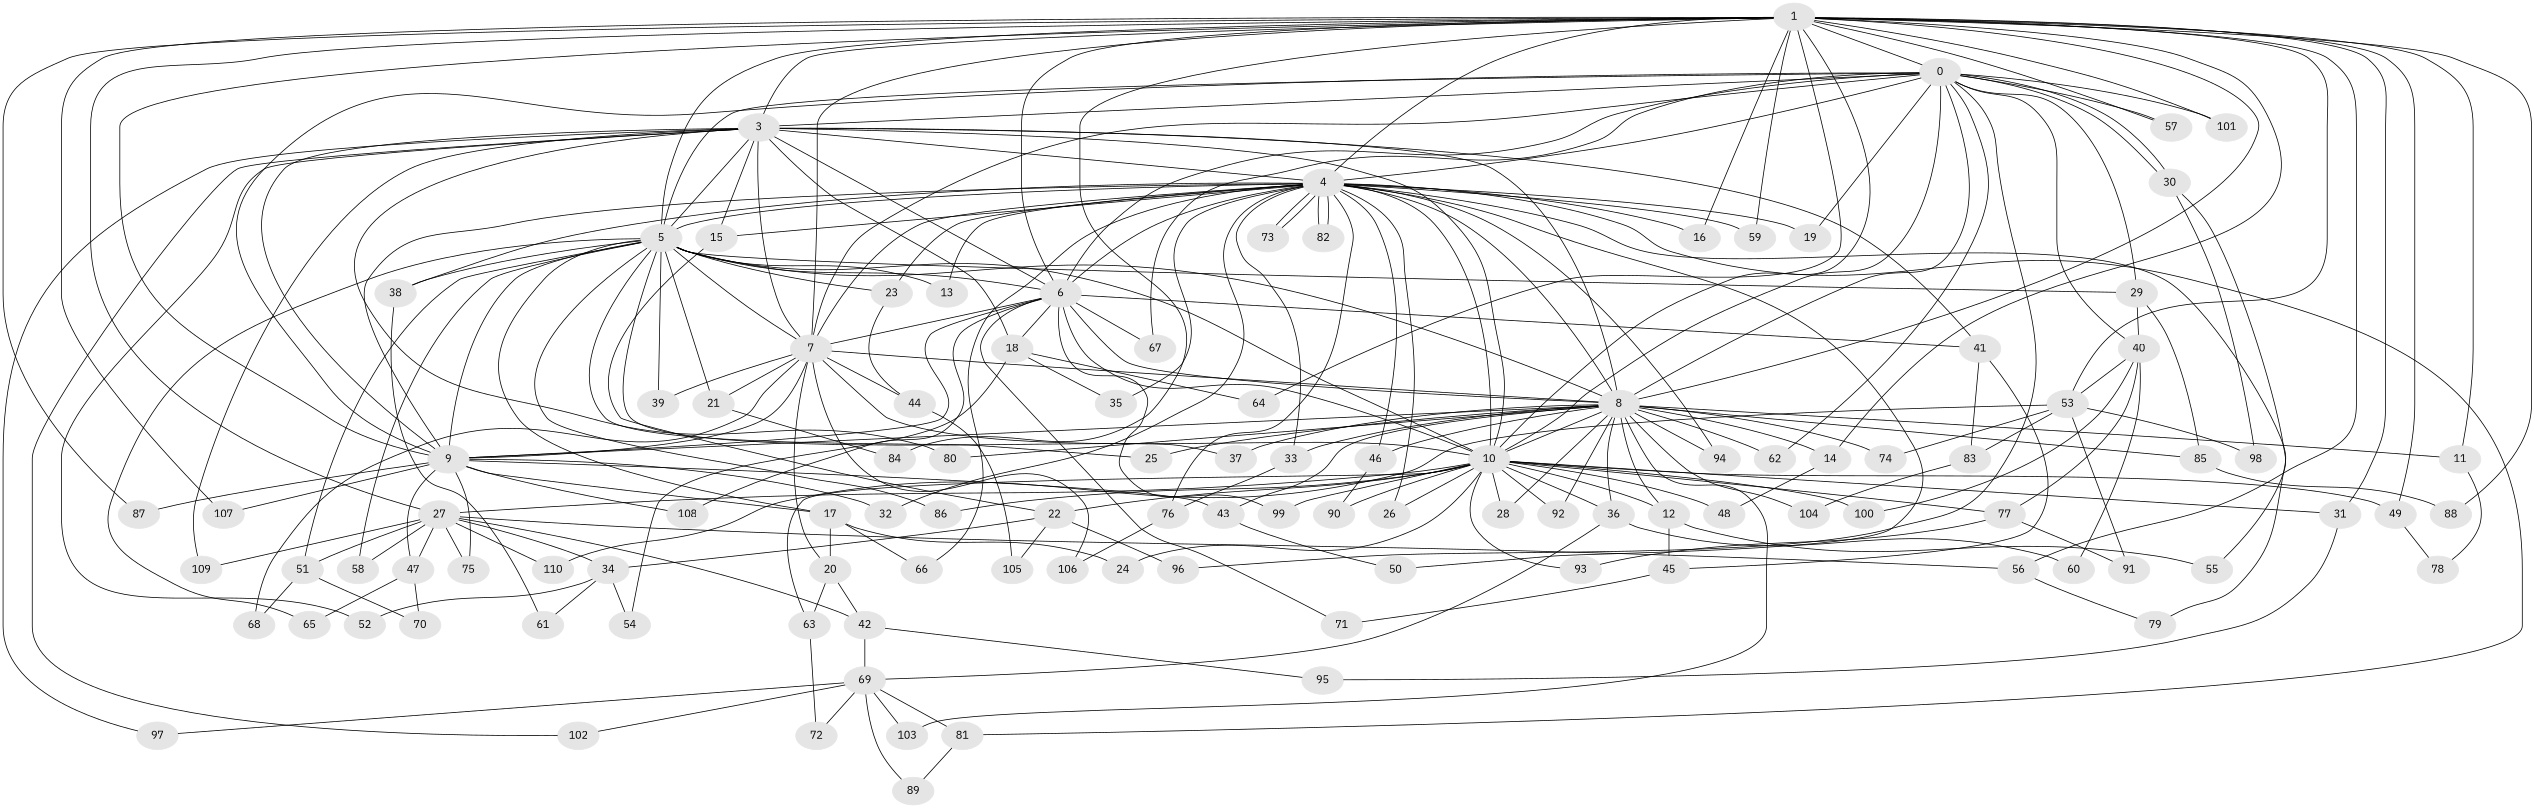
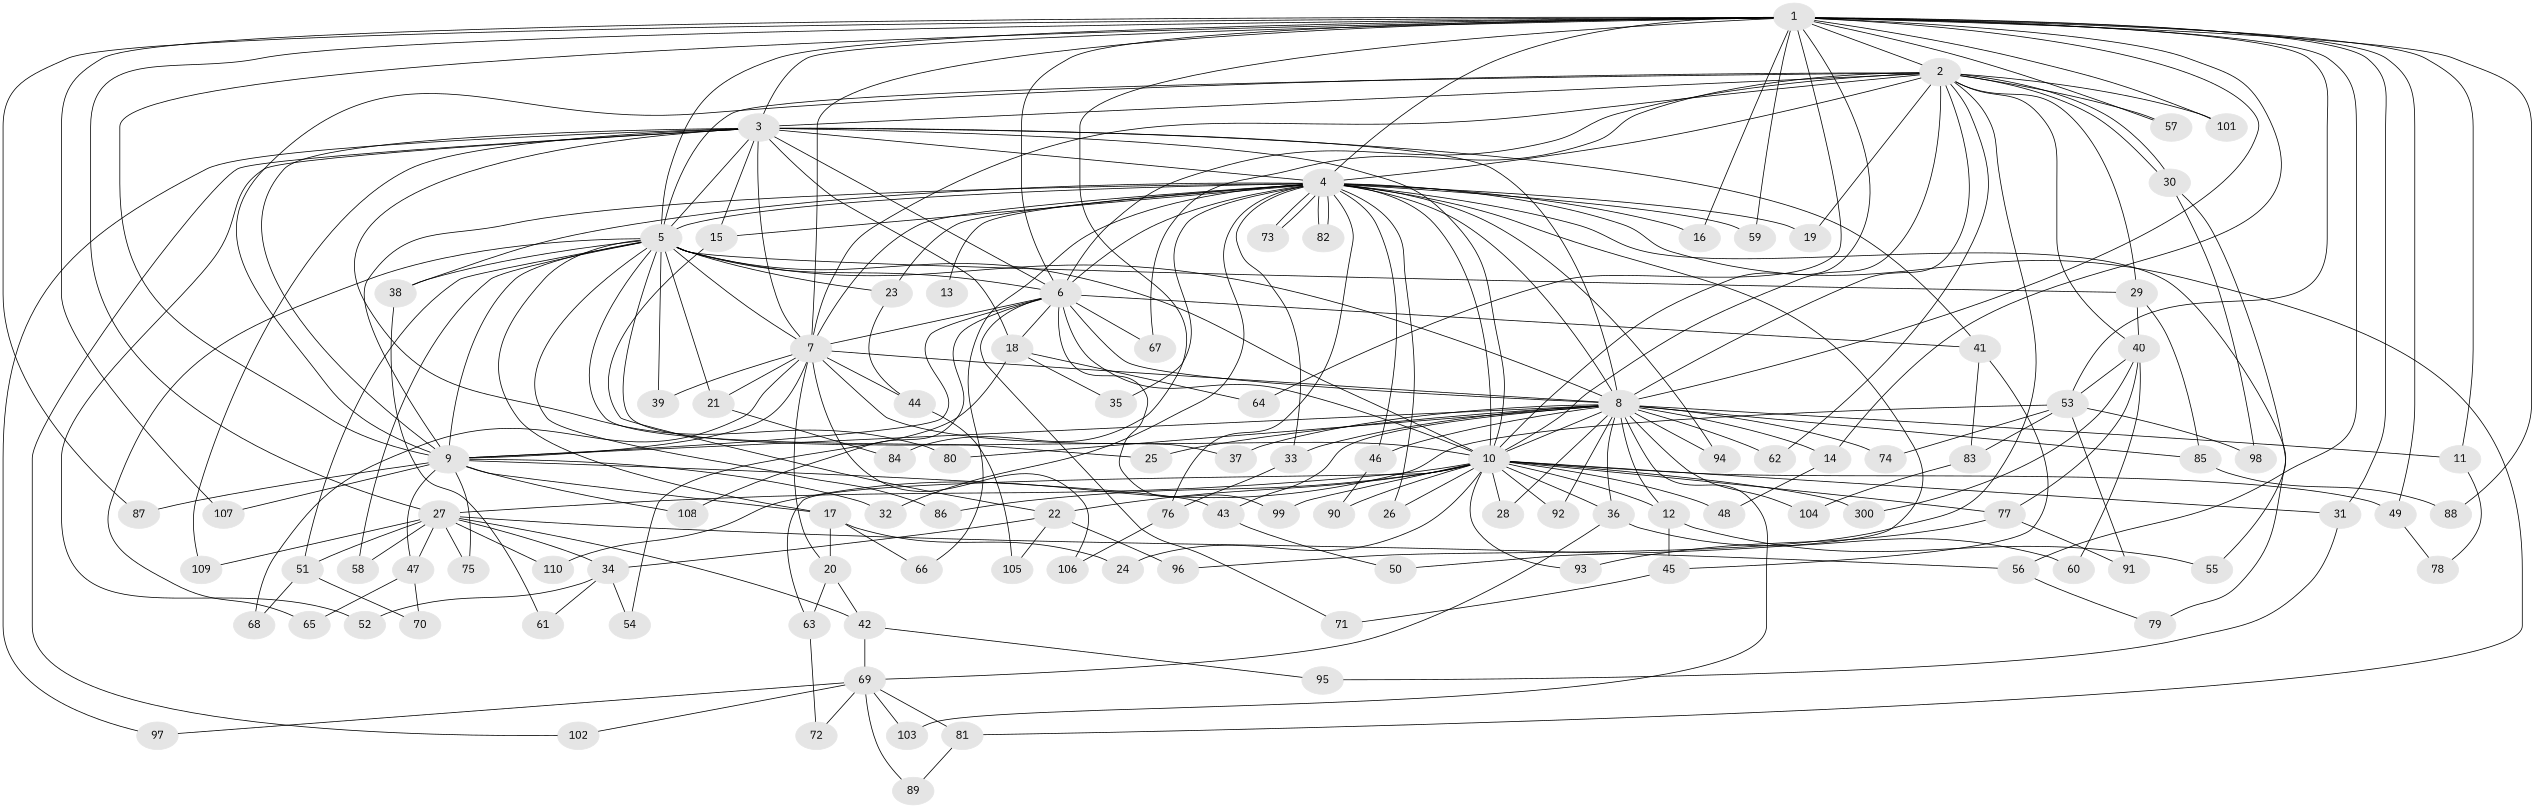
(1940, 72) -> (1940, 72)
(804, 266) -> none
(1864, 515) -> (1864, 515)
